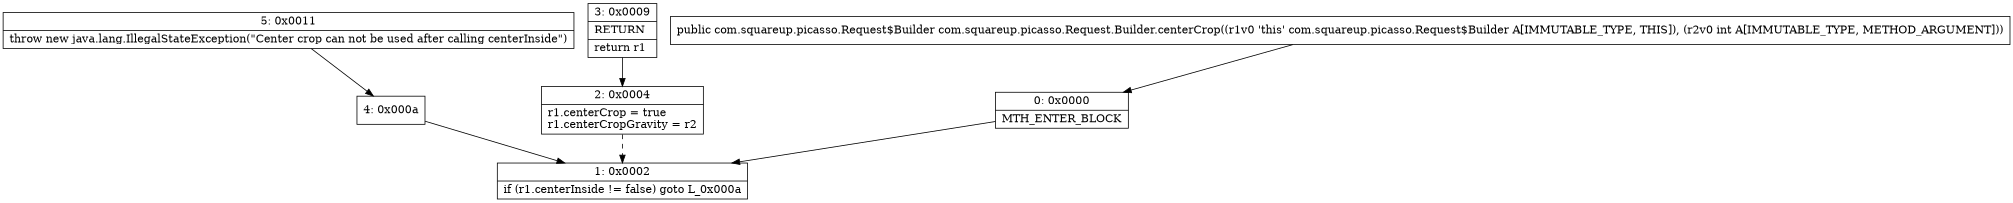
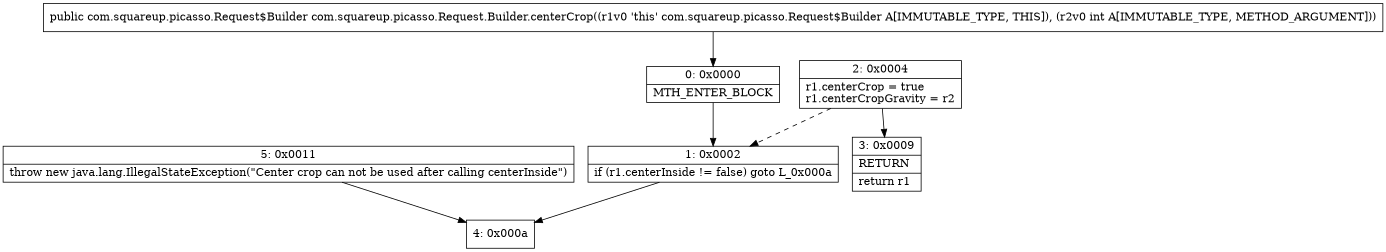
(622, 68) -> (883, 119)
(491, 141) -> (601, 201)
